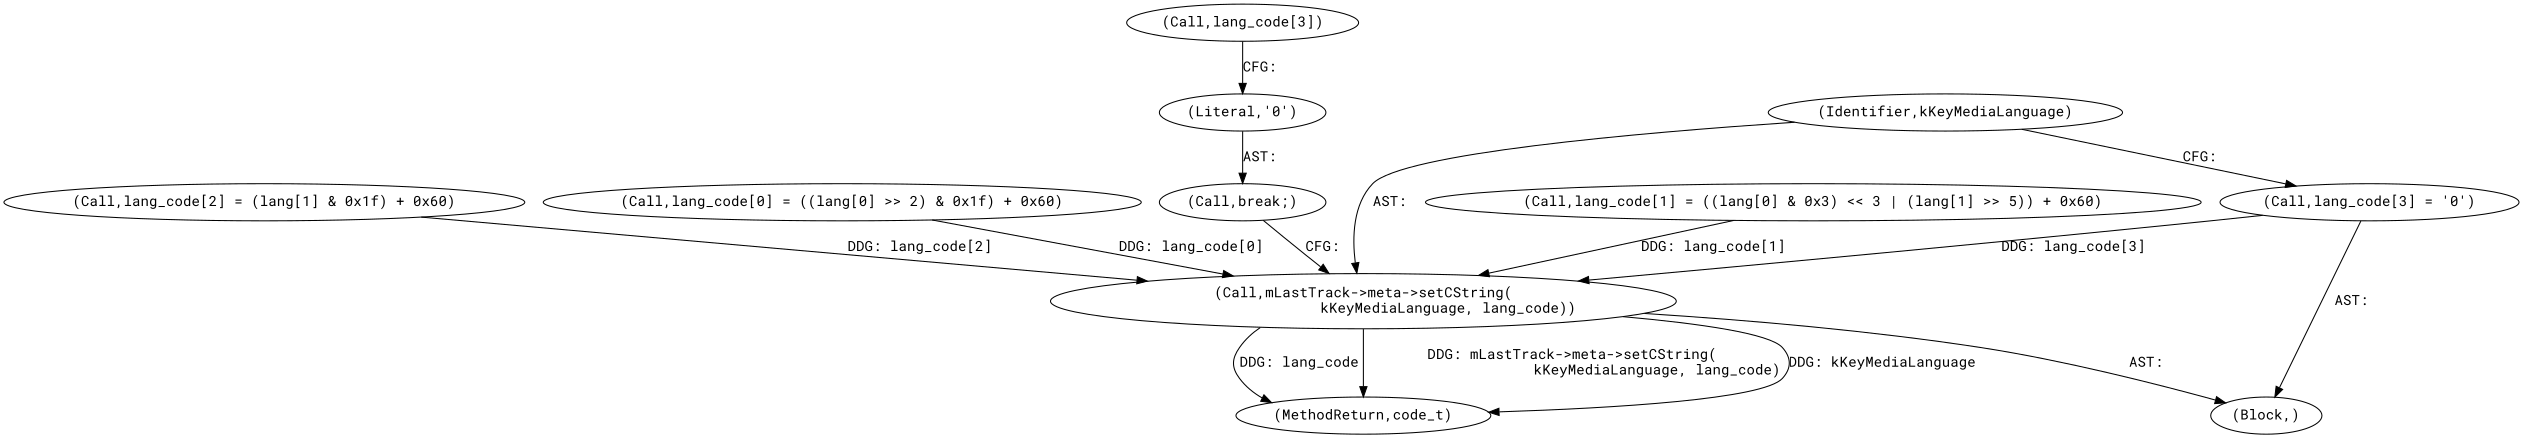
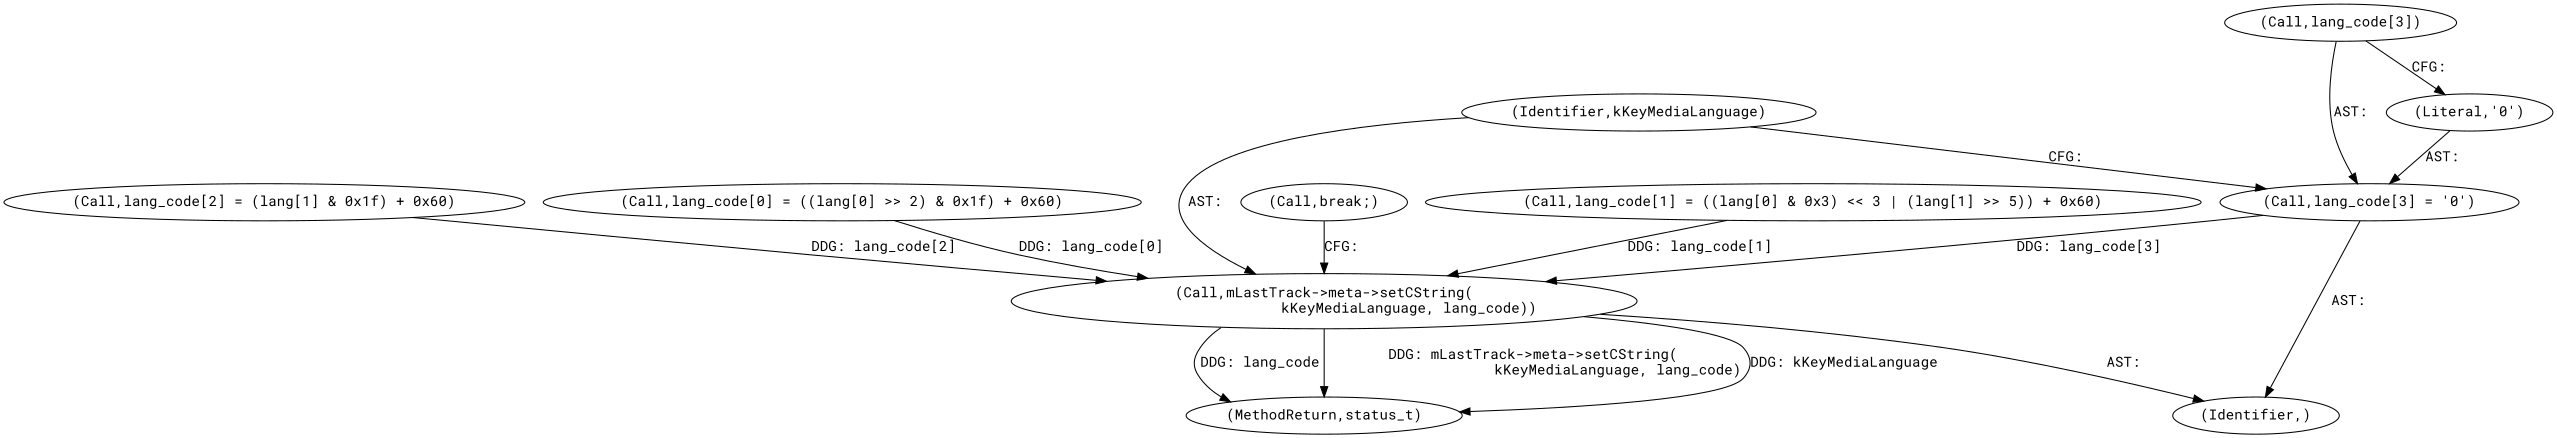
none -> (2330, 110)
(1243, 152) -> (2424, 154)
(1363, 416) -> (1324, 416)
(2266, 416) -> (2256, 416)
